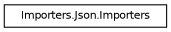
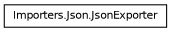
(85, 16) -> (85, 16)
